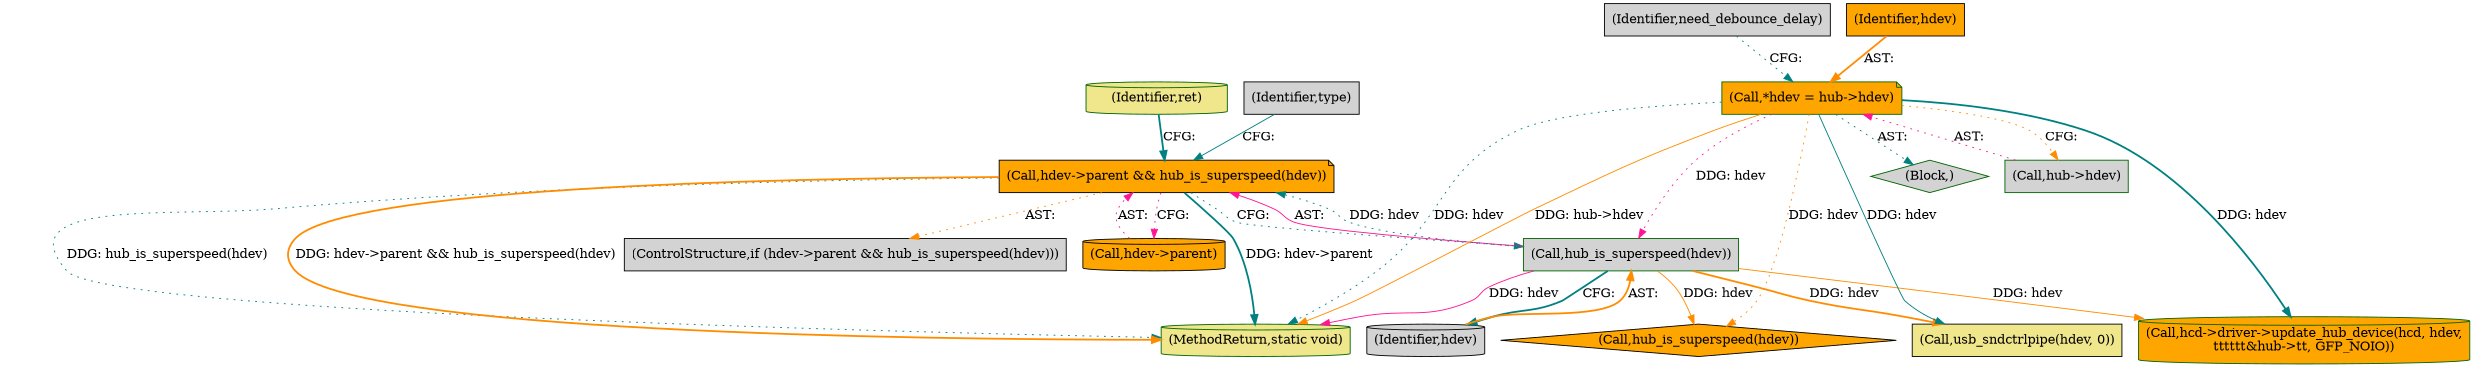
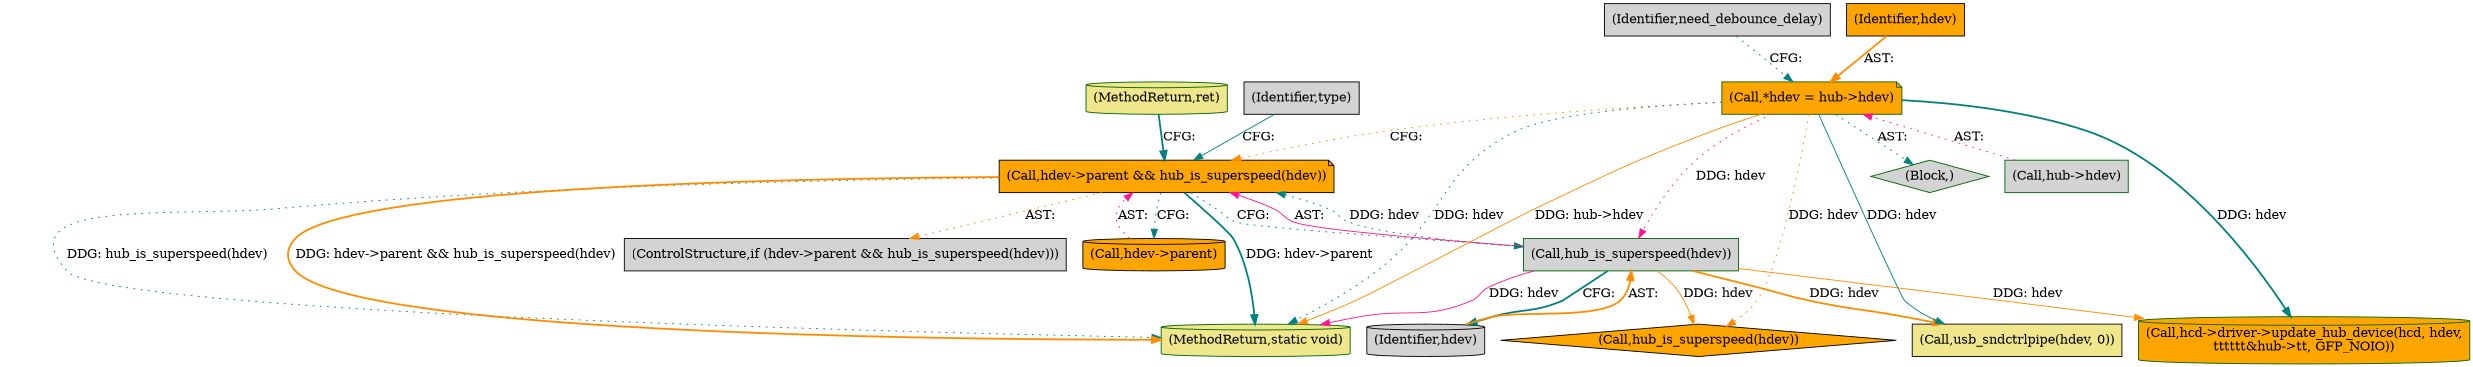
(1157, 98) -> (1157, 98)
(1983, 116) -> (1480, 120)
(1156, 211) -> (1156, 211)
